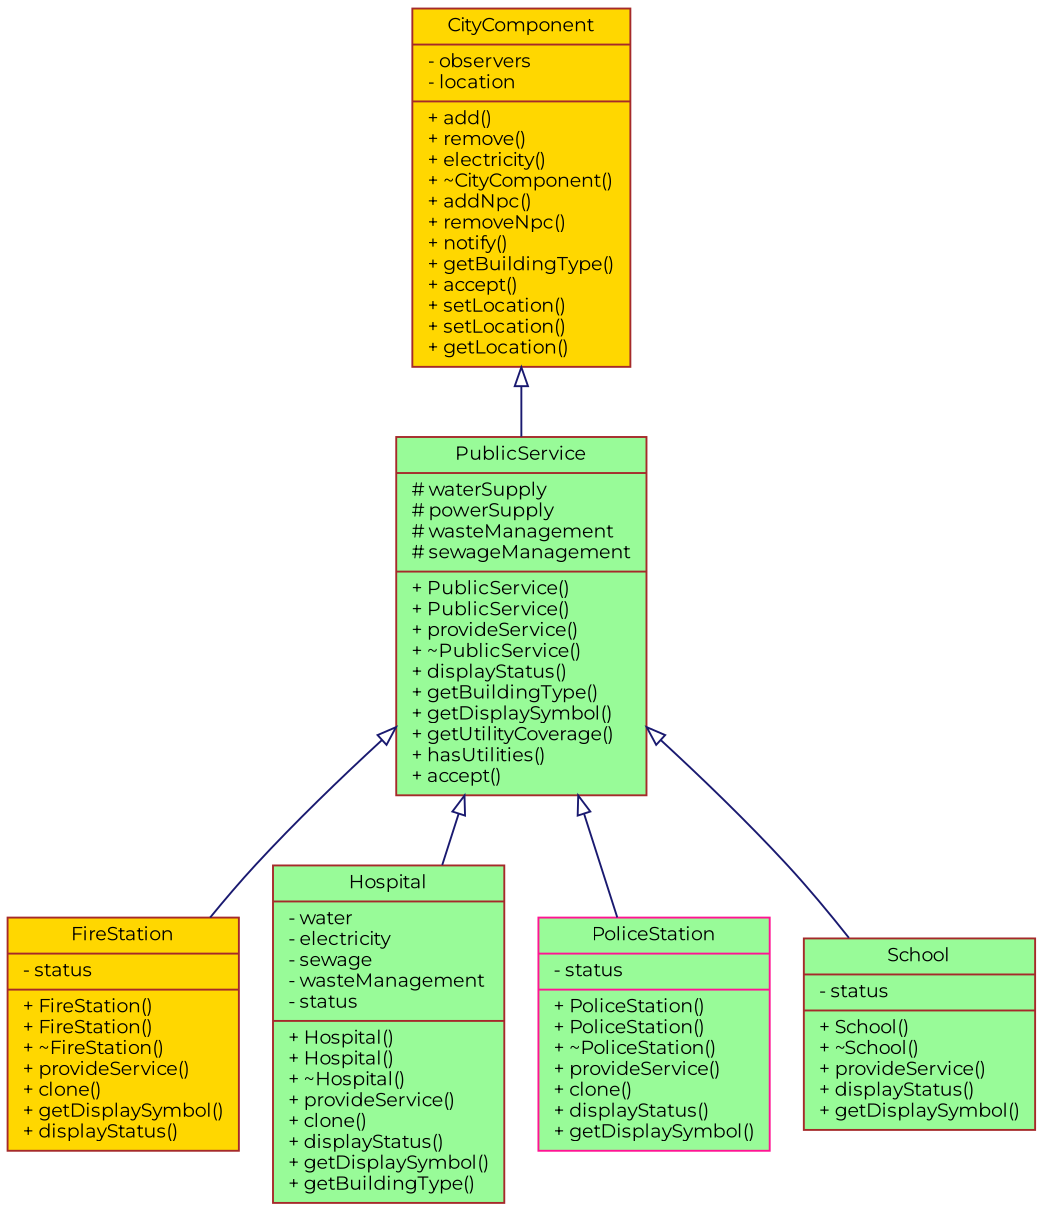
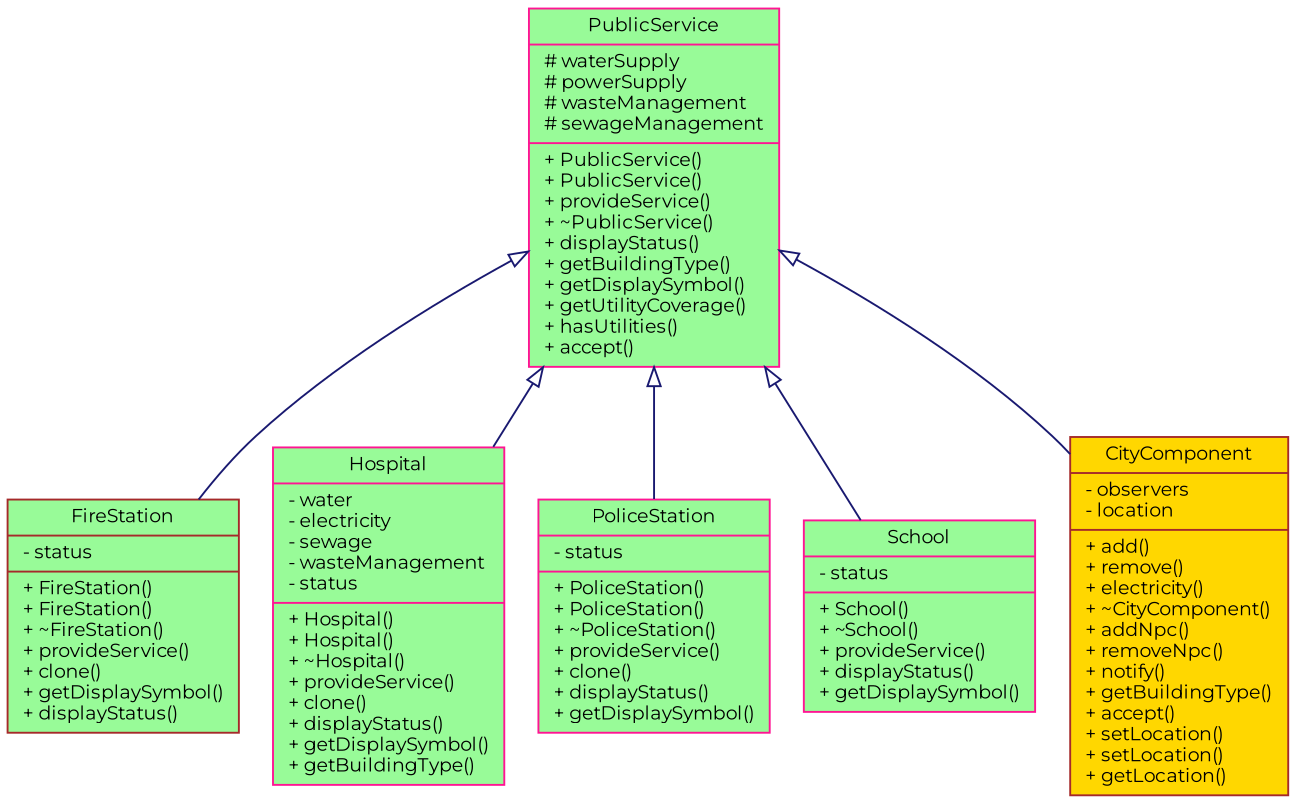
(521, 412) -> (940, 347)
(521, 616) -> (654, 188)
(123, 1034) -> (123, 616)
(389, 1034) -> (389, 616)
(919, 1034) -> (919, 616)
